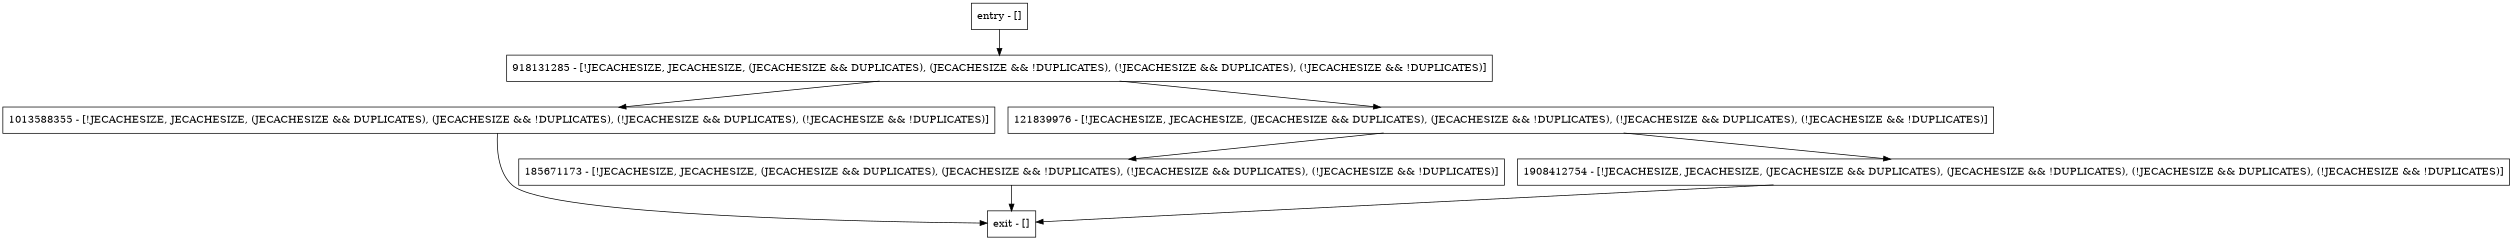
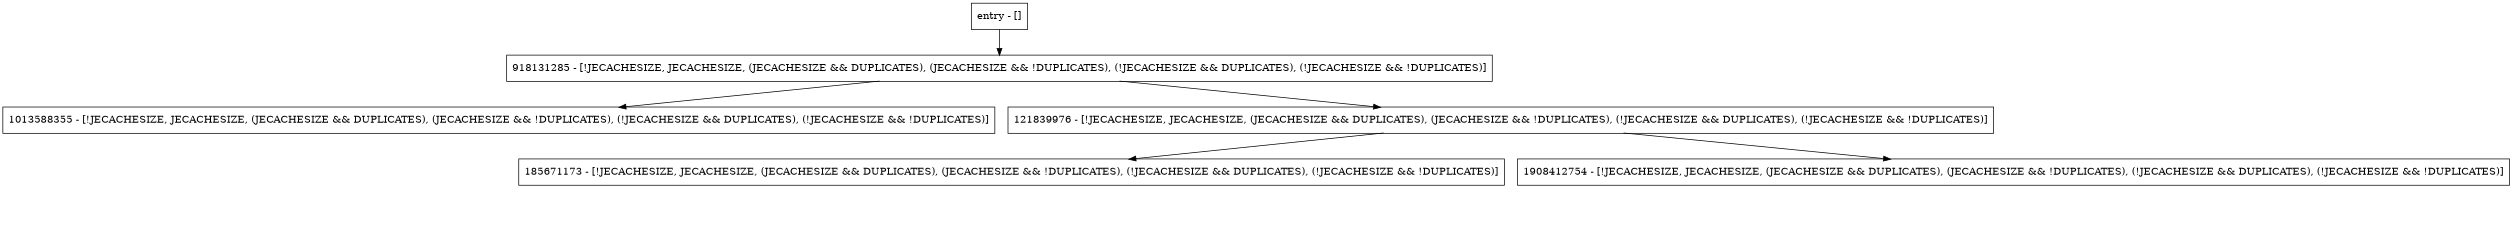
(1012, 224) -> none
